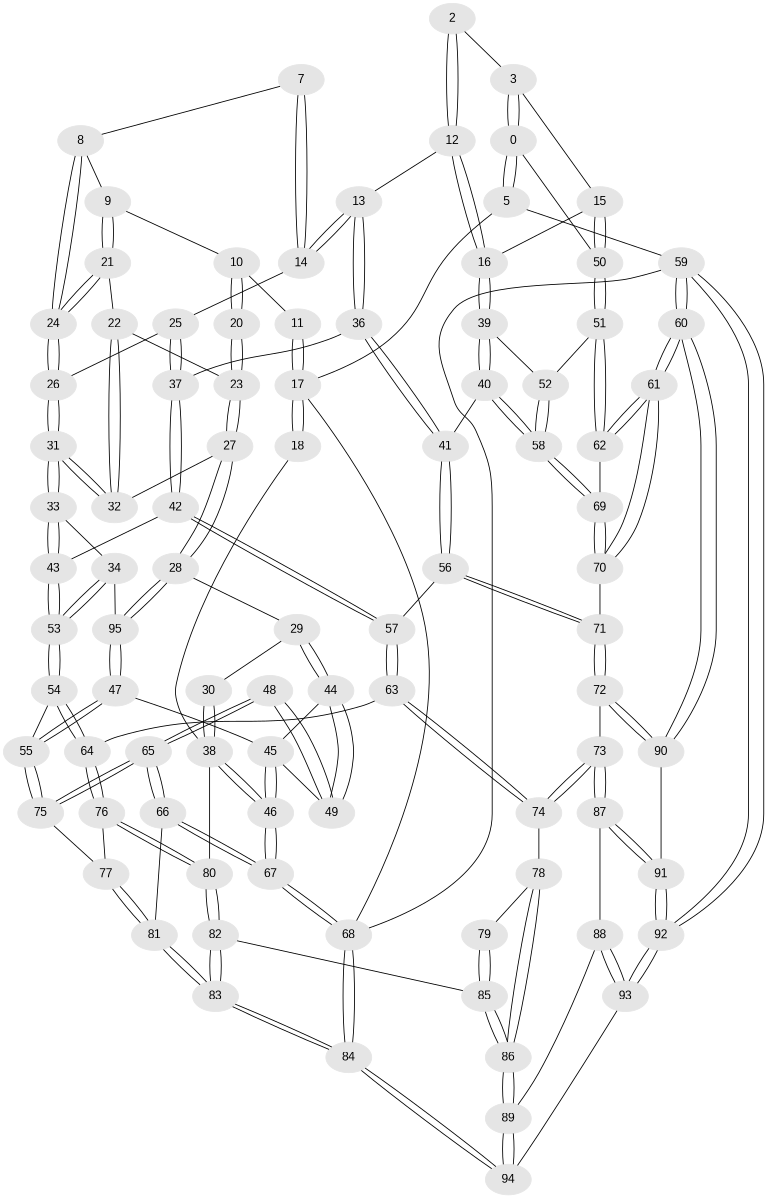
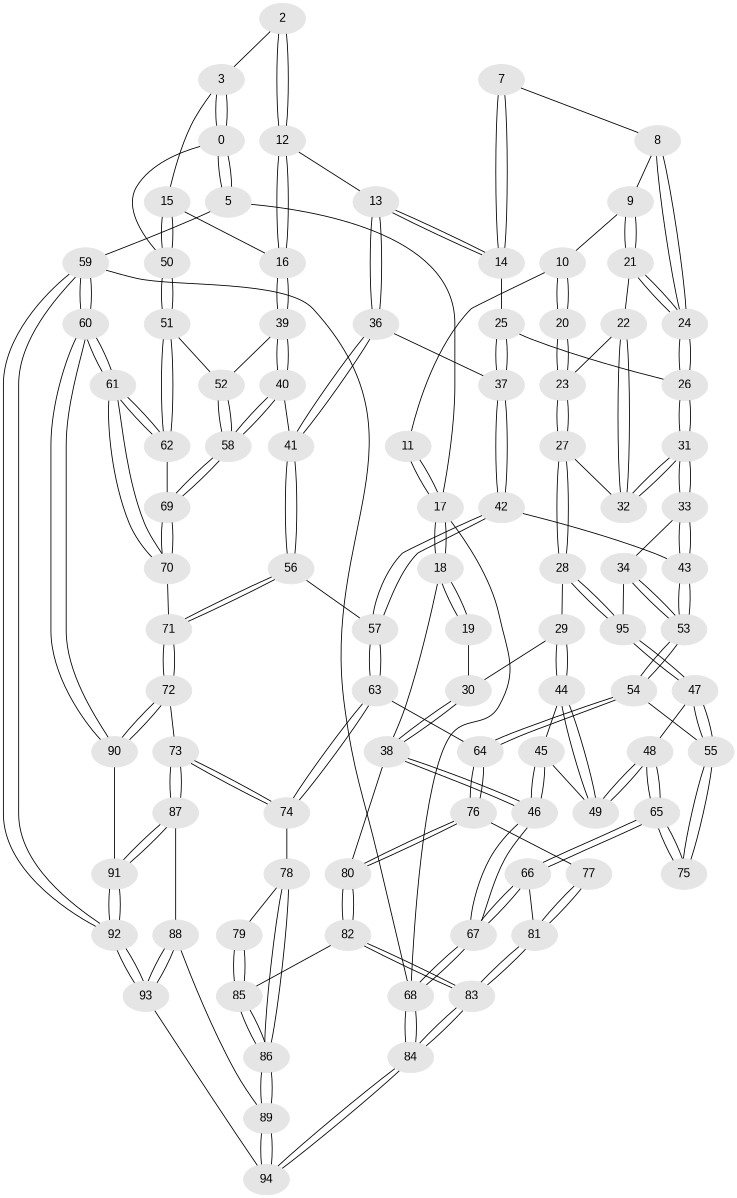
none -> (468, 630)
(189, 717) -> (676, 717)
(74, 844) -> none
